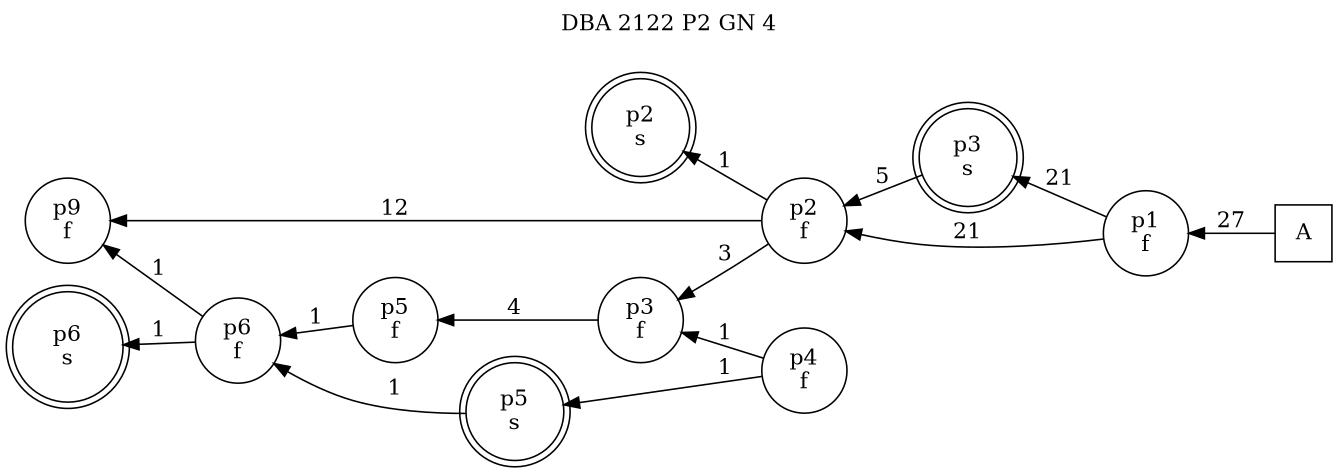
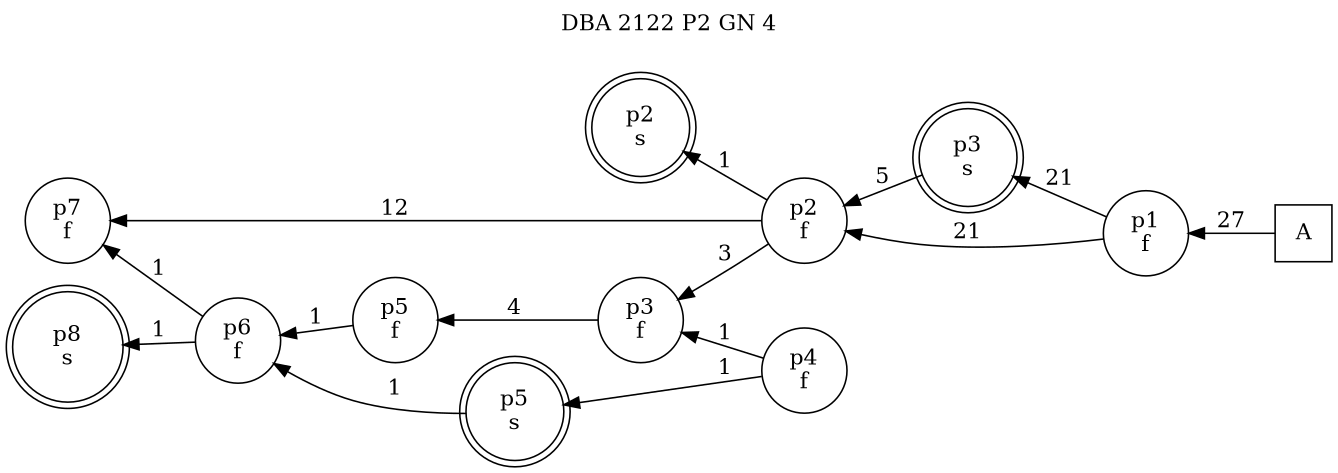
(68, 221) -> (68, 221)
(68, 347) -> (68, 347)
